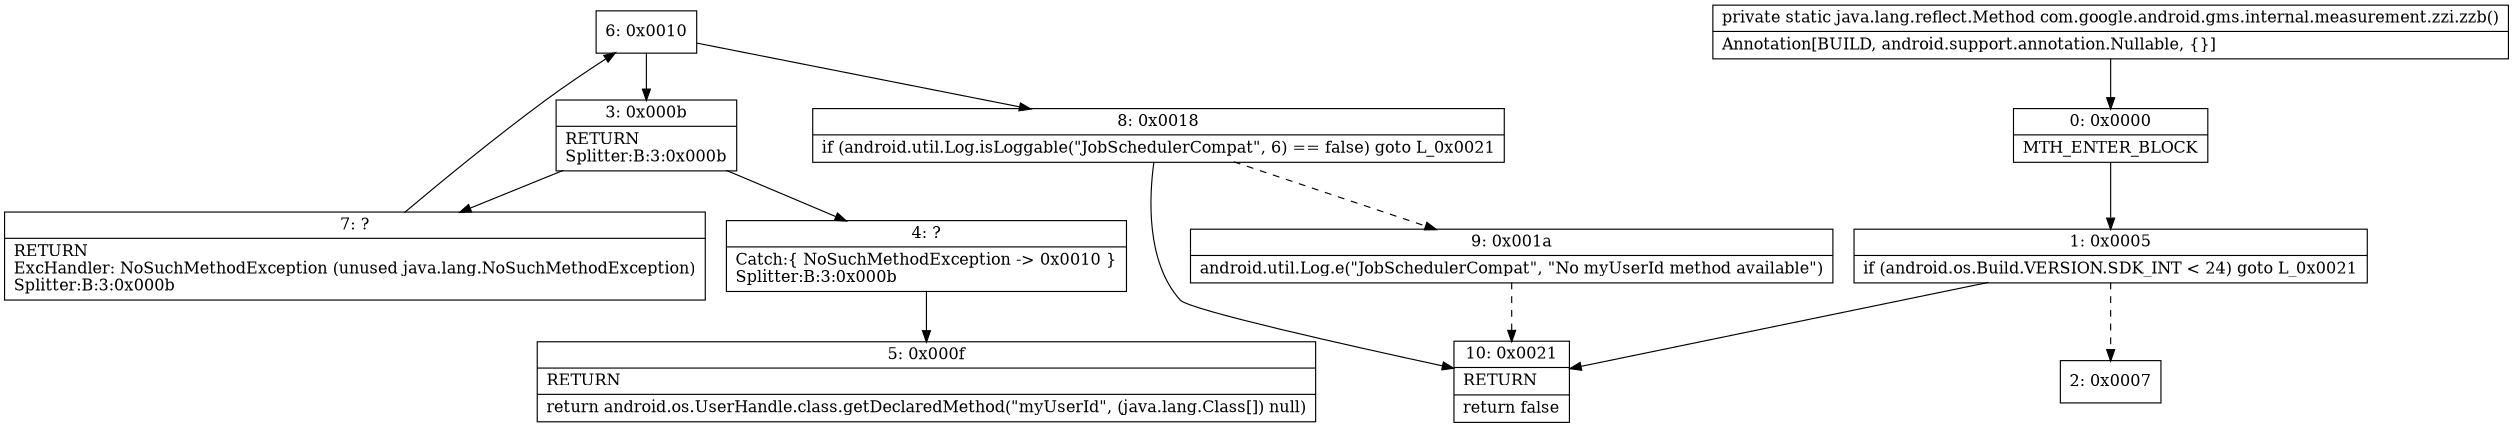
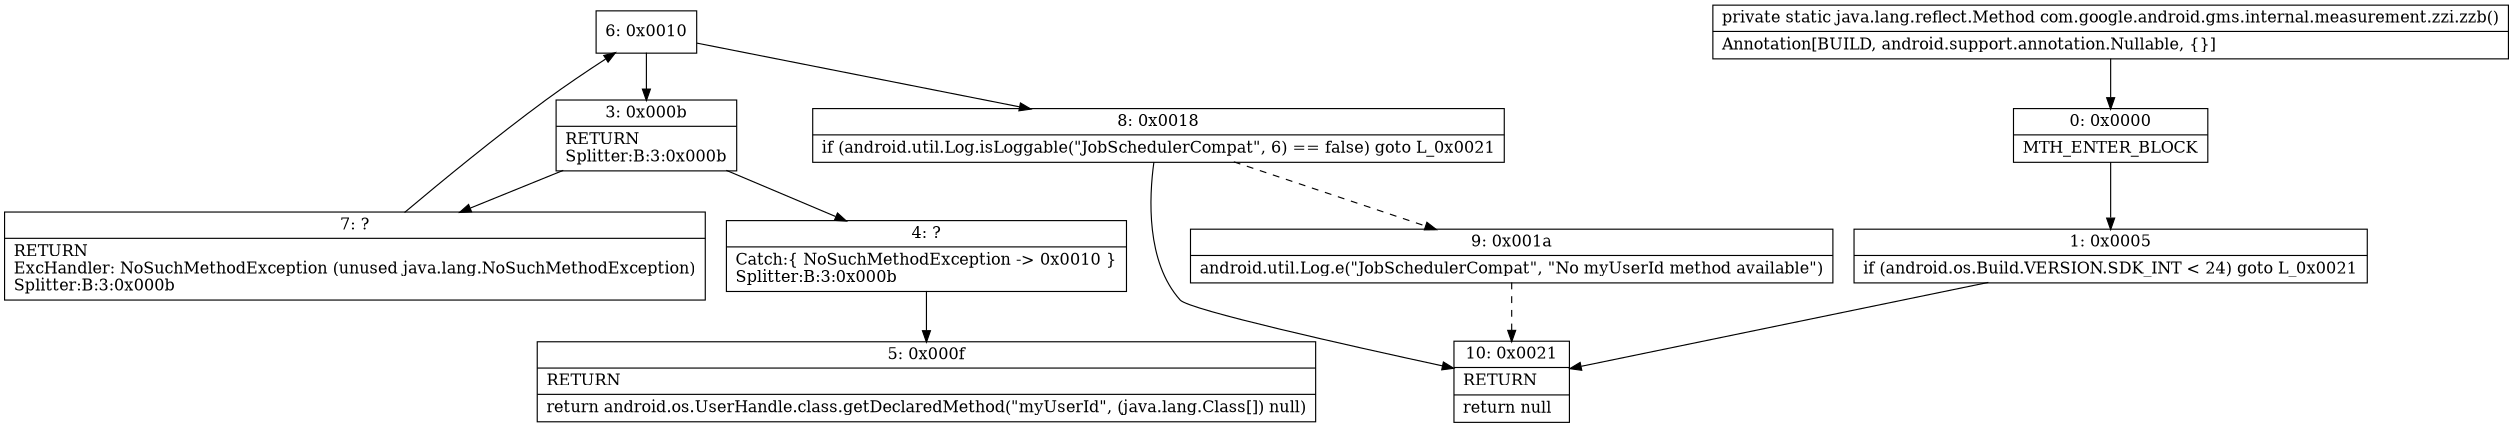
(2111, 382) -> none
(1512, 408) -> (1508, 408)
